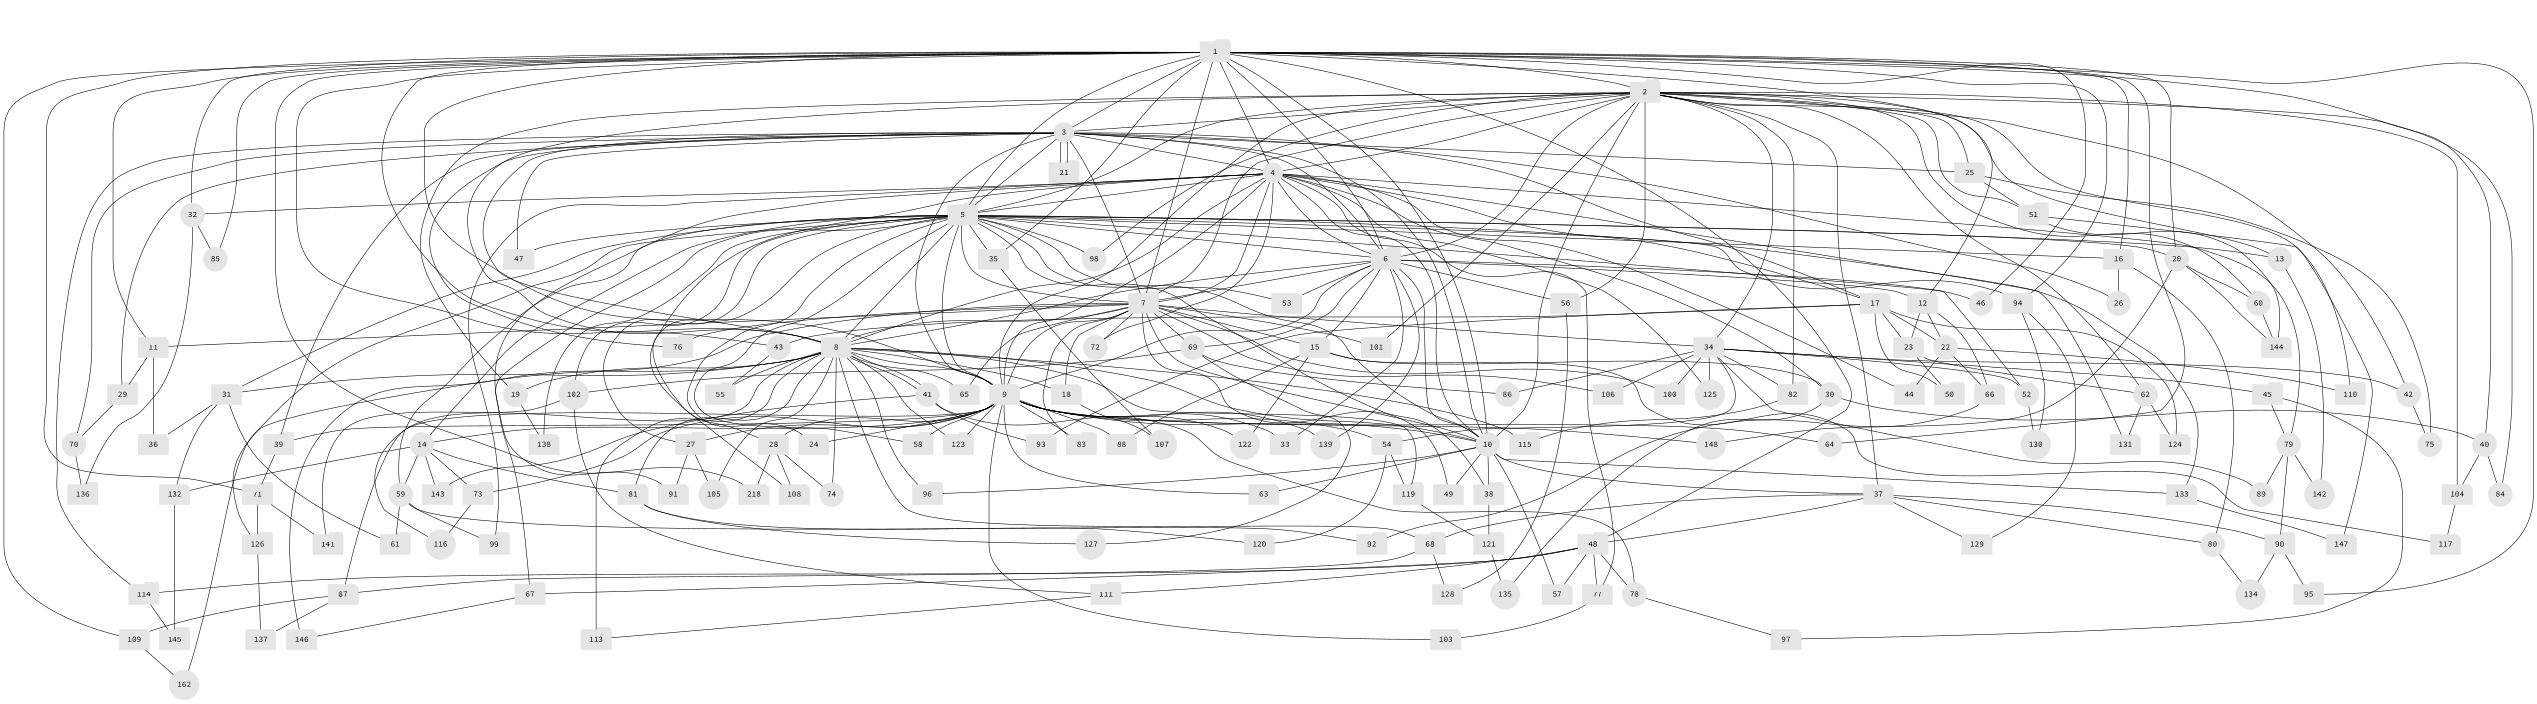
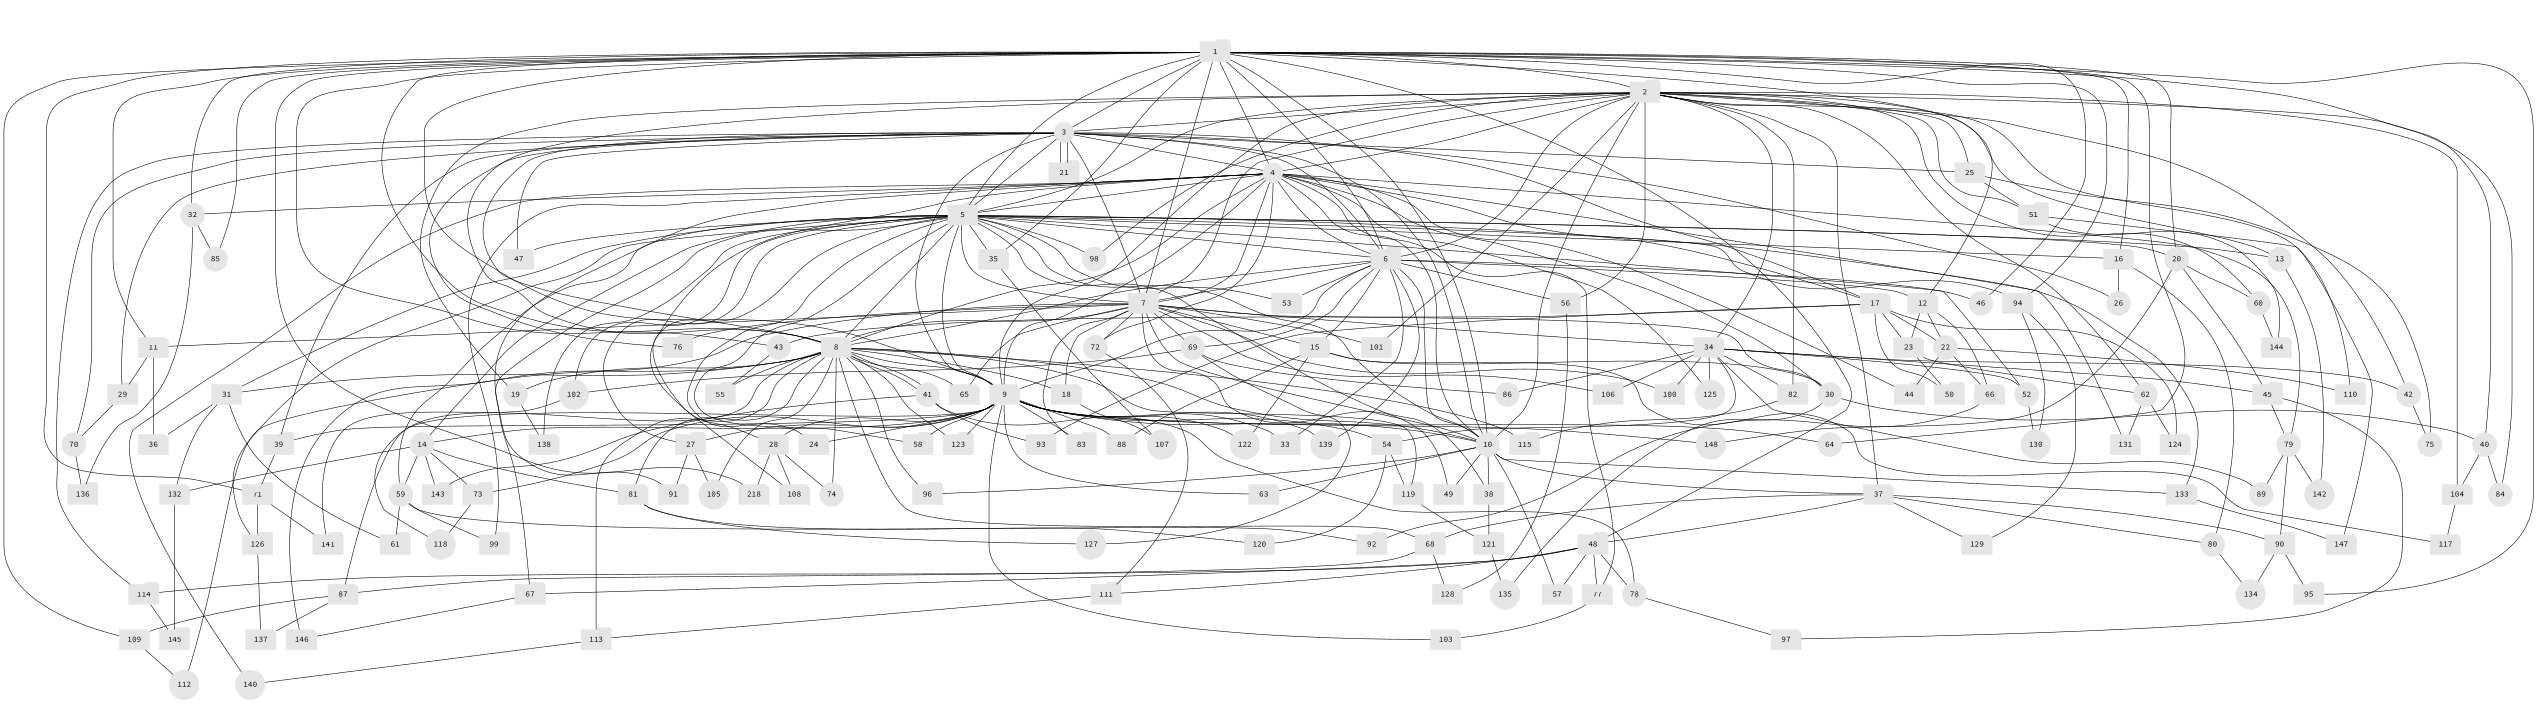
(2227, 301) -> (2225, 325)
(1047, 330) -> (1583, 321)
(441, 545) -> (441, 545)
(793, 565) -> (1187, 463)
(184, 685) -> (184, 685)
none -> (250, 685)
